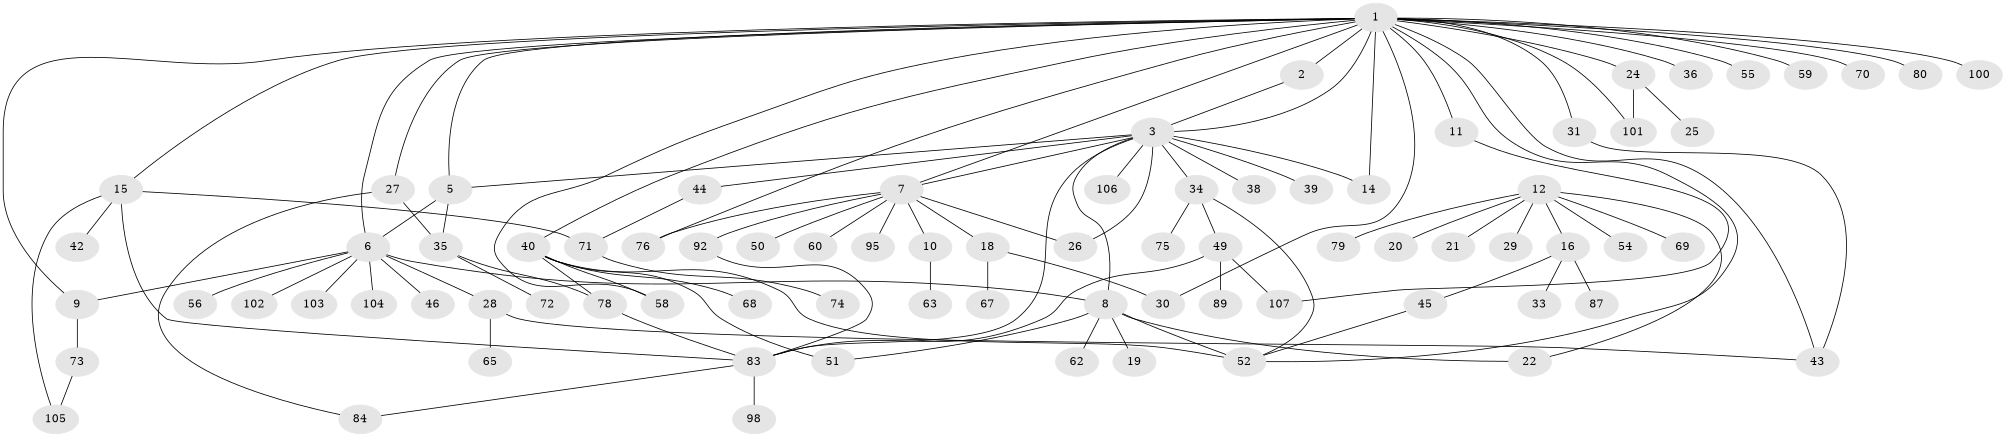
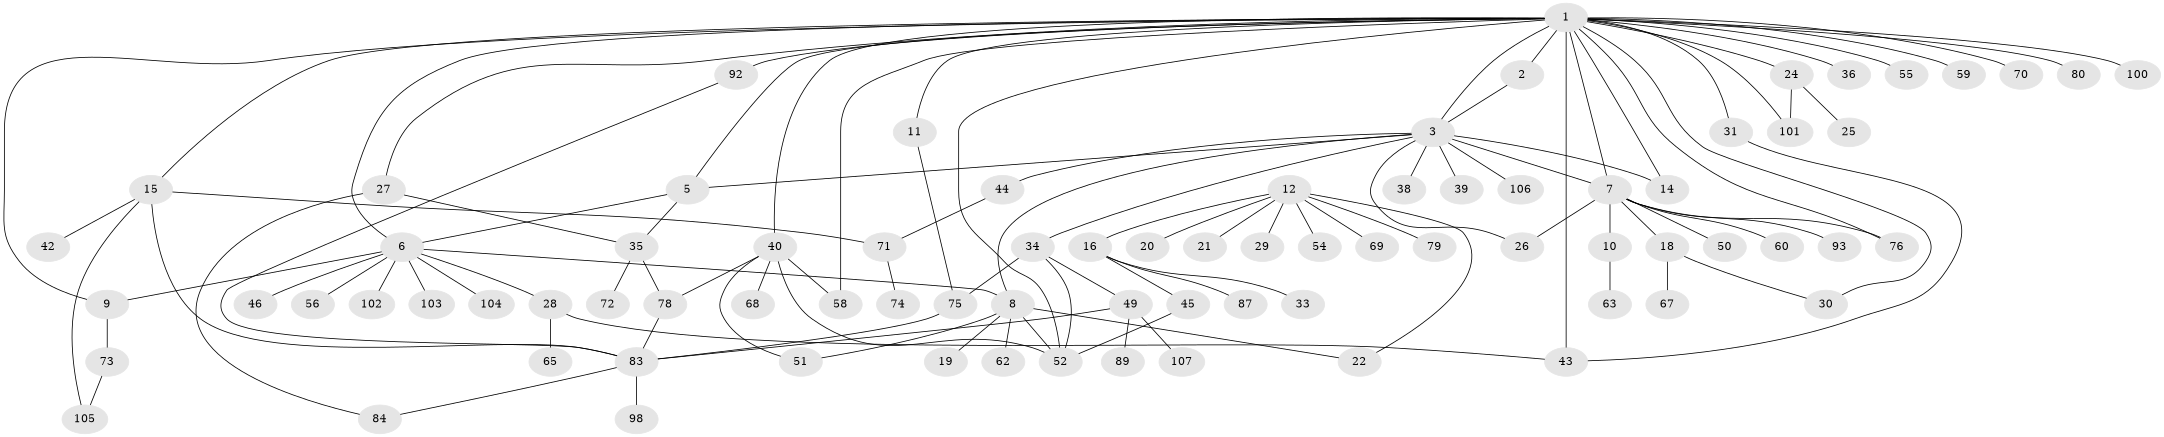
(798, 212) -> (1148, 28)
(873, 247) -> (1840, 247)
(1664, 275) -> (934, 215)
(1009, 323) -> (856, 333)
